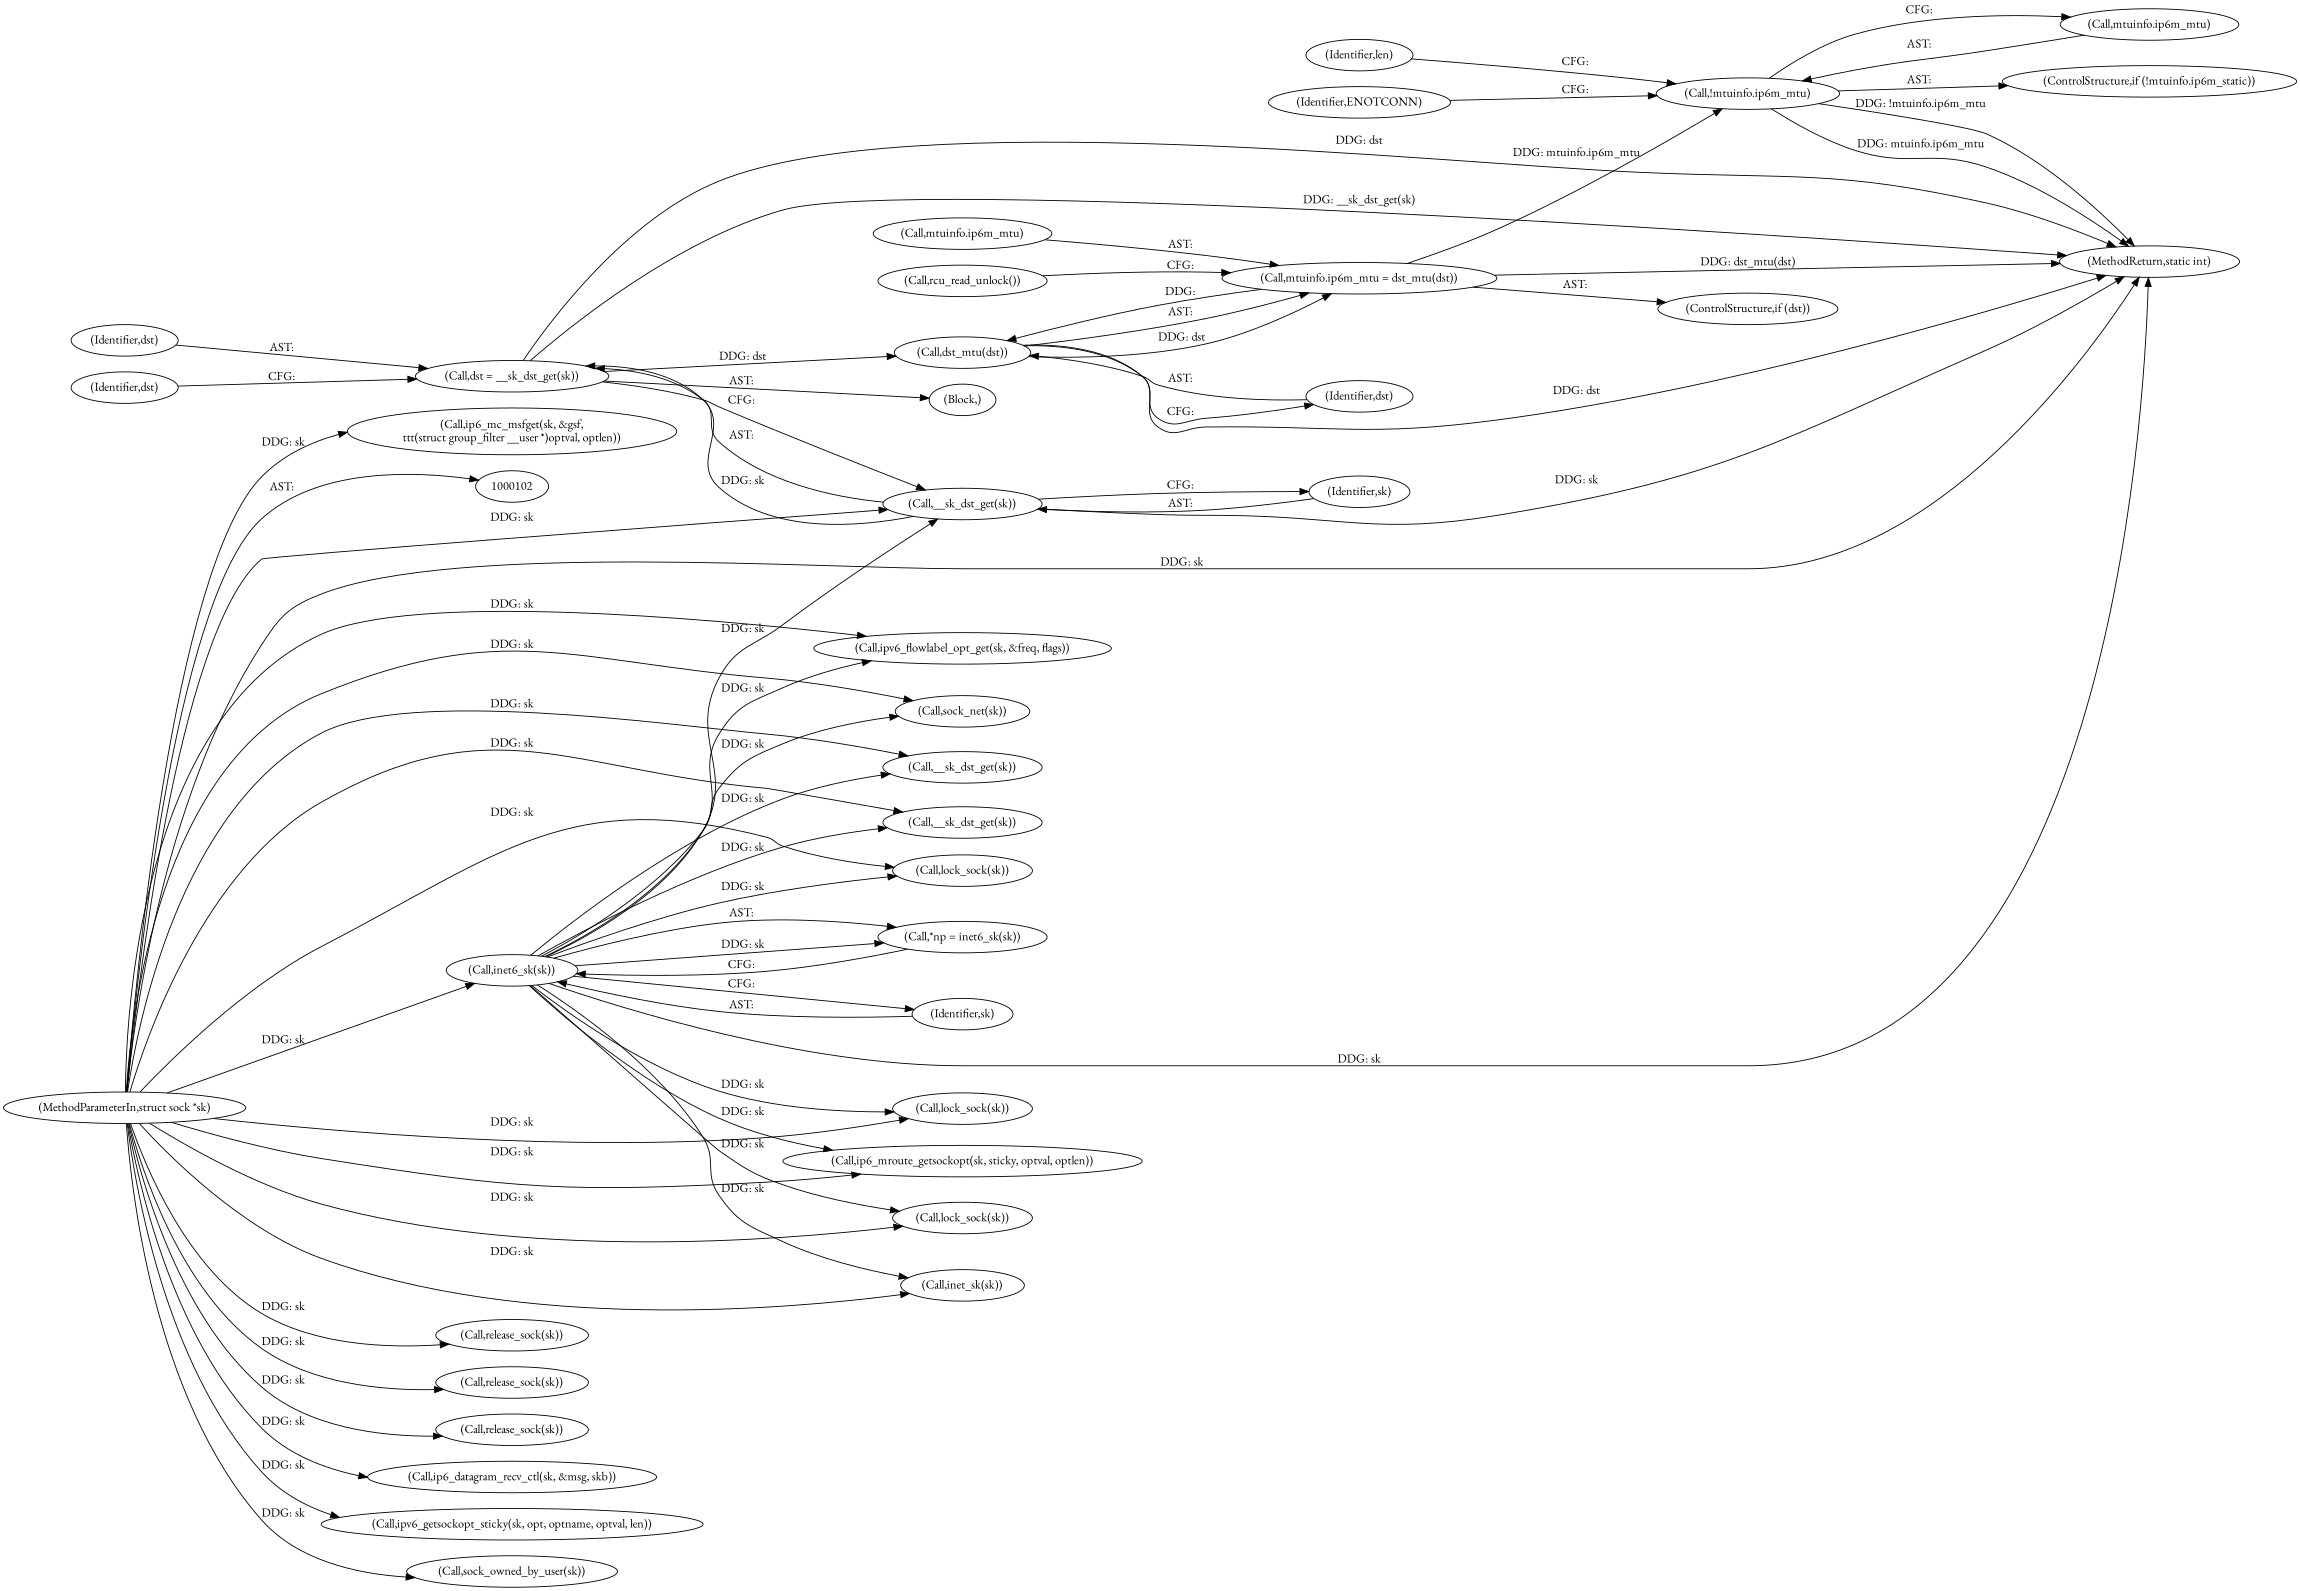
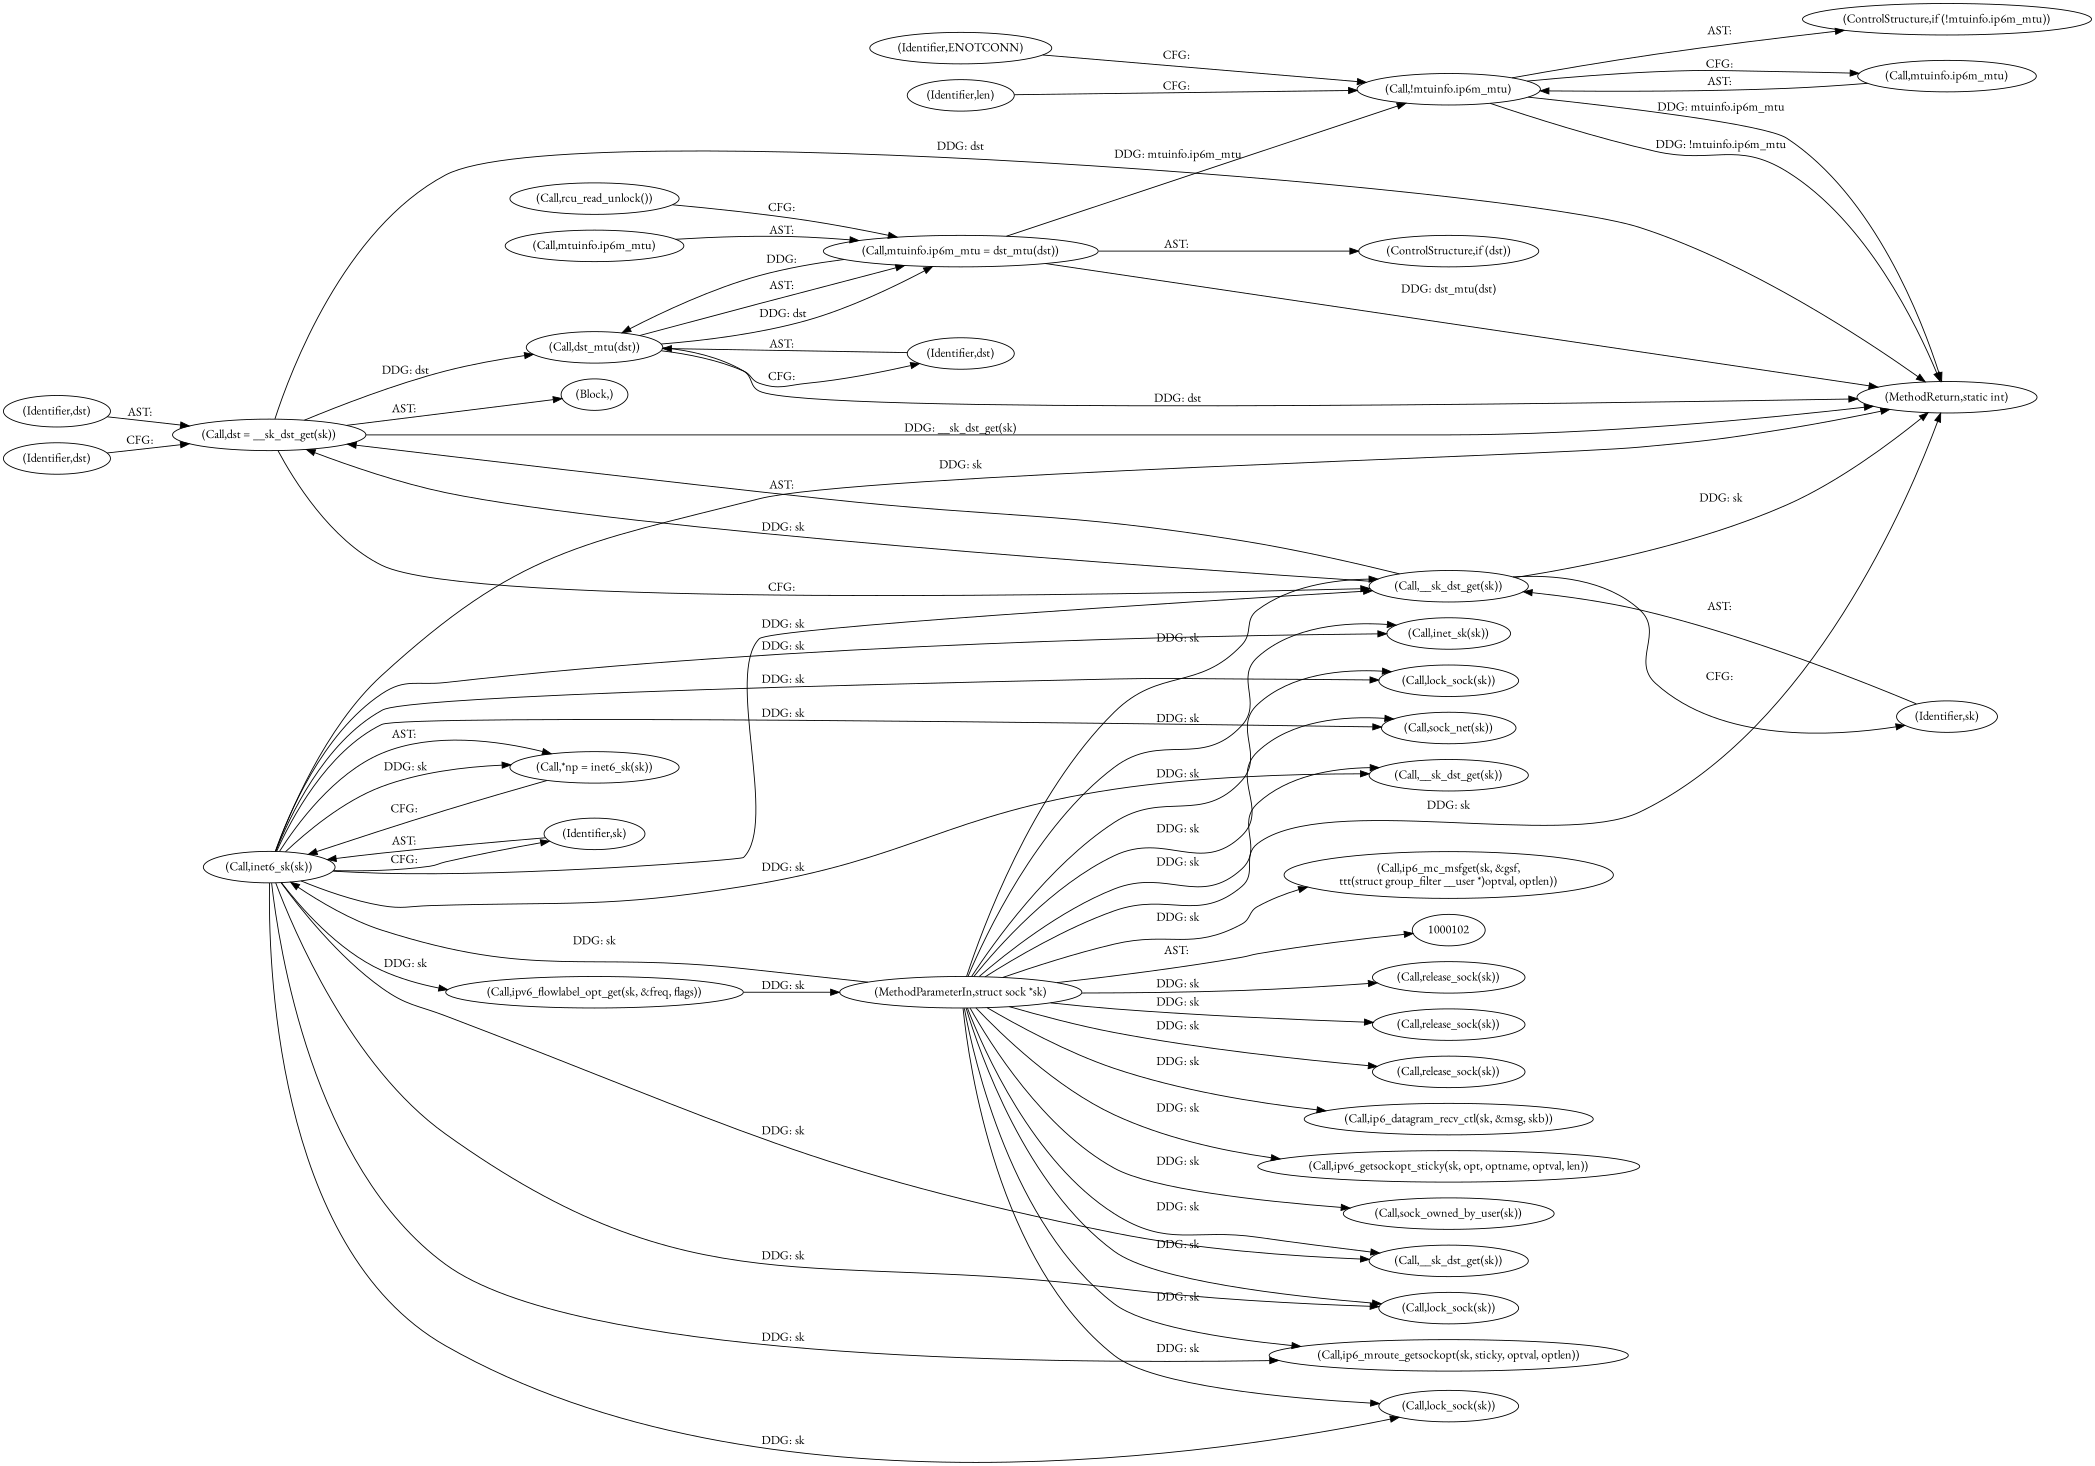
(2150, 81) -> (1947, 19)
(330, 632) -> (787, 992)
